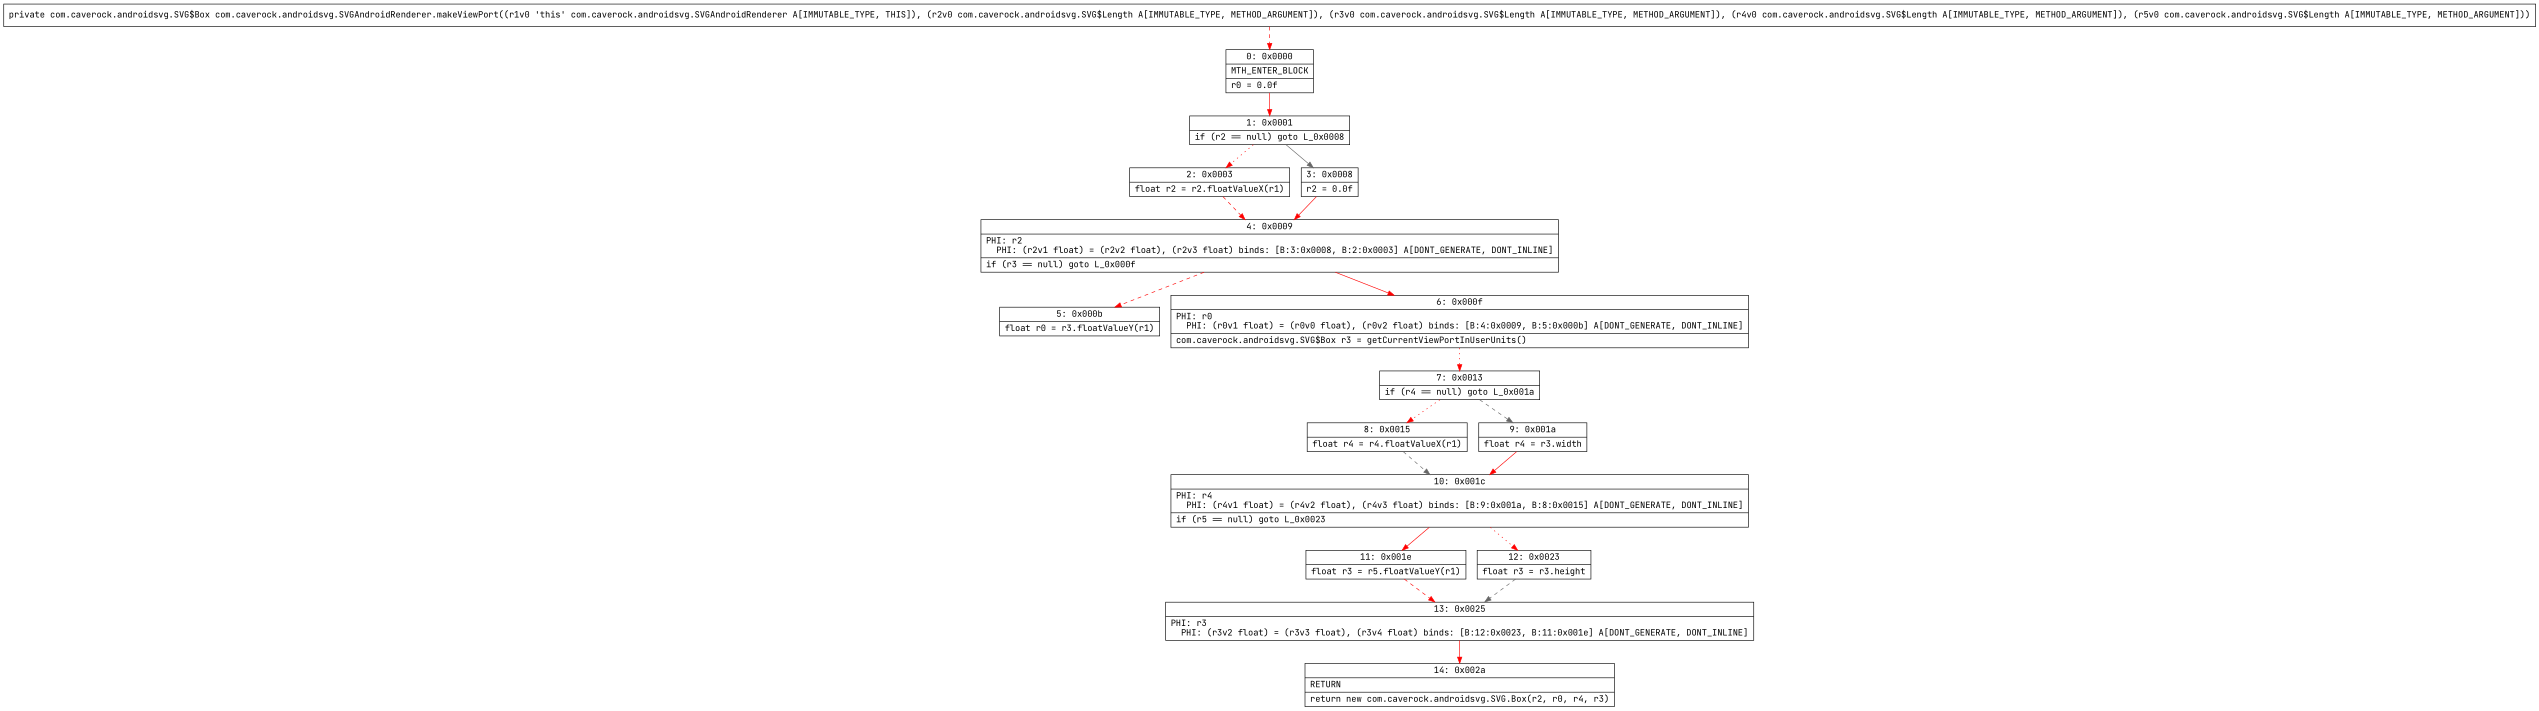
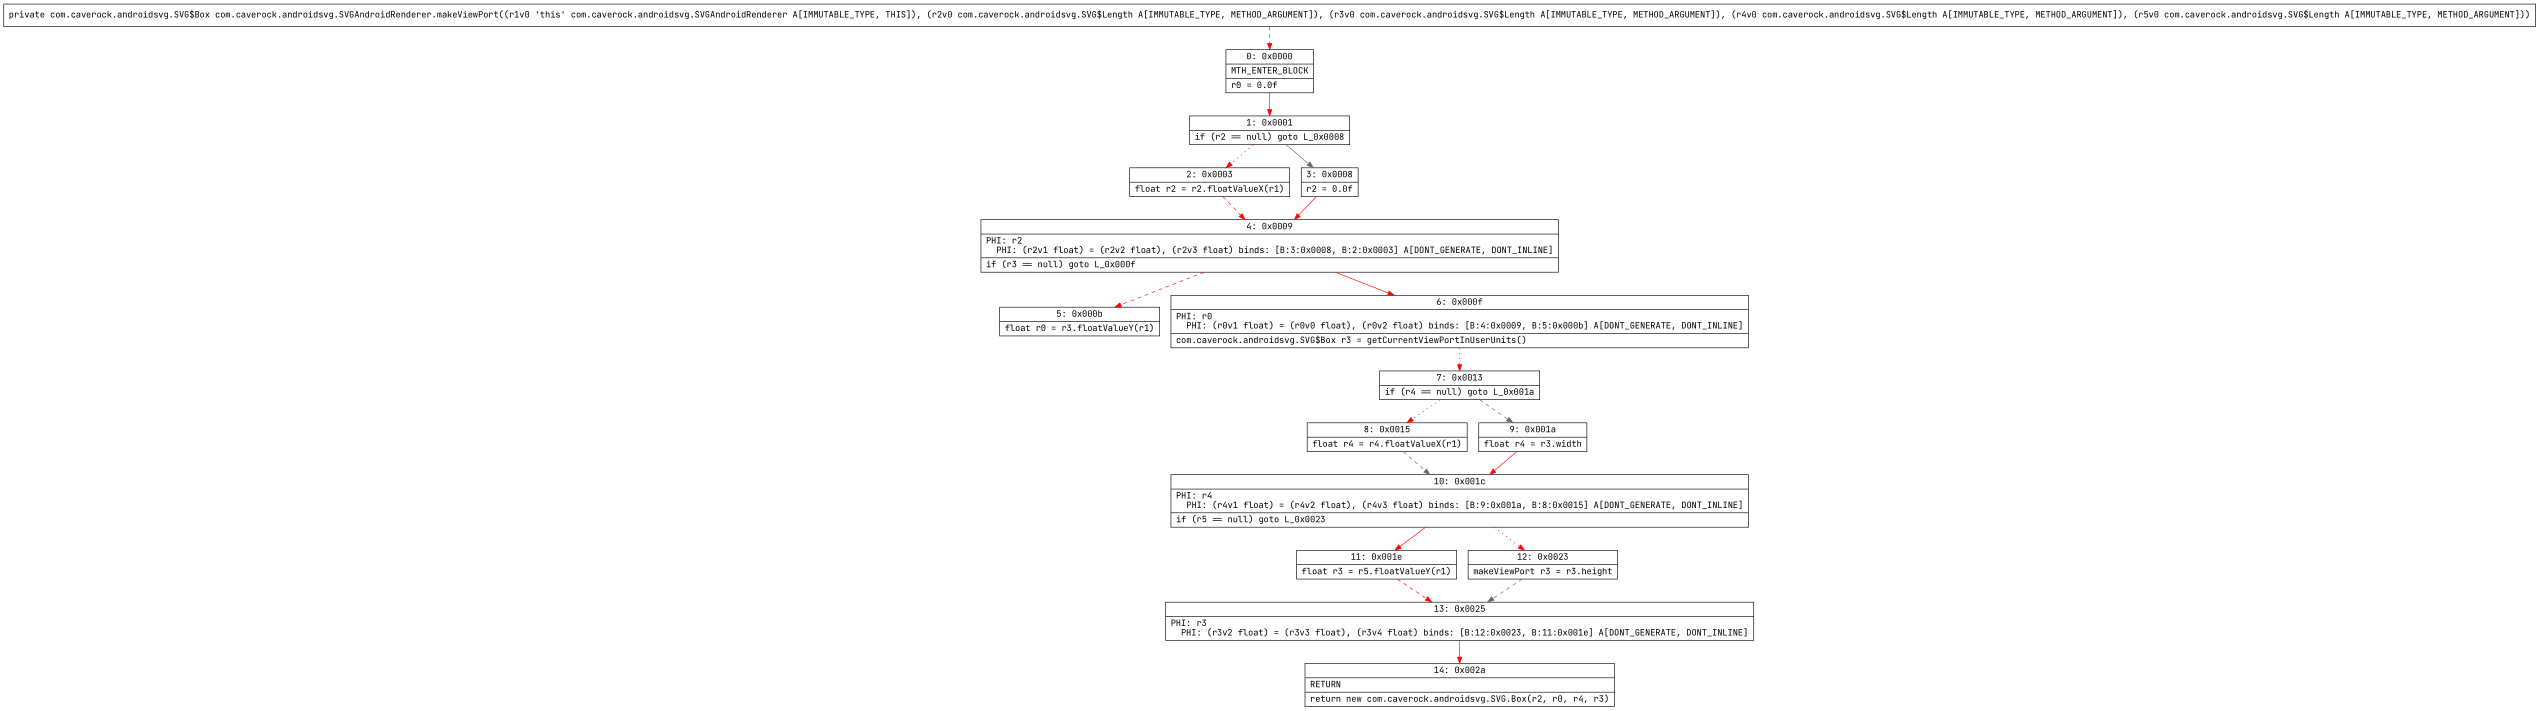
(1534, 572) -> (1543, 572)
